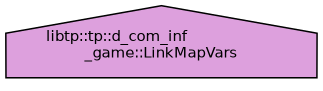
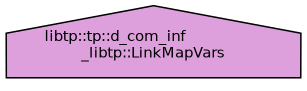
(161, 46) -> (154, 46)
